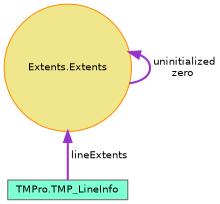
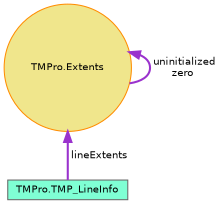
(68, 68) -> (68, 68)
